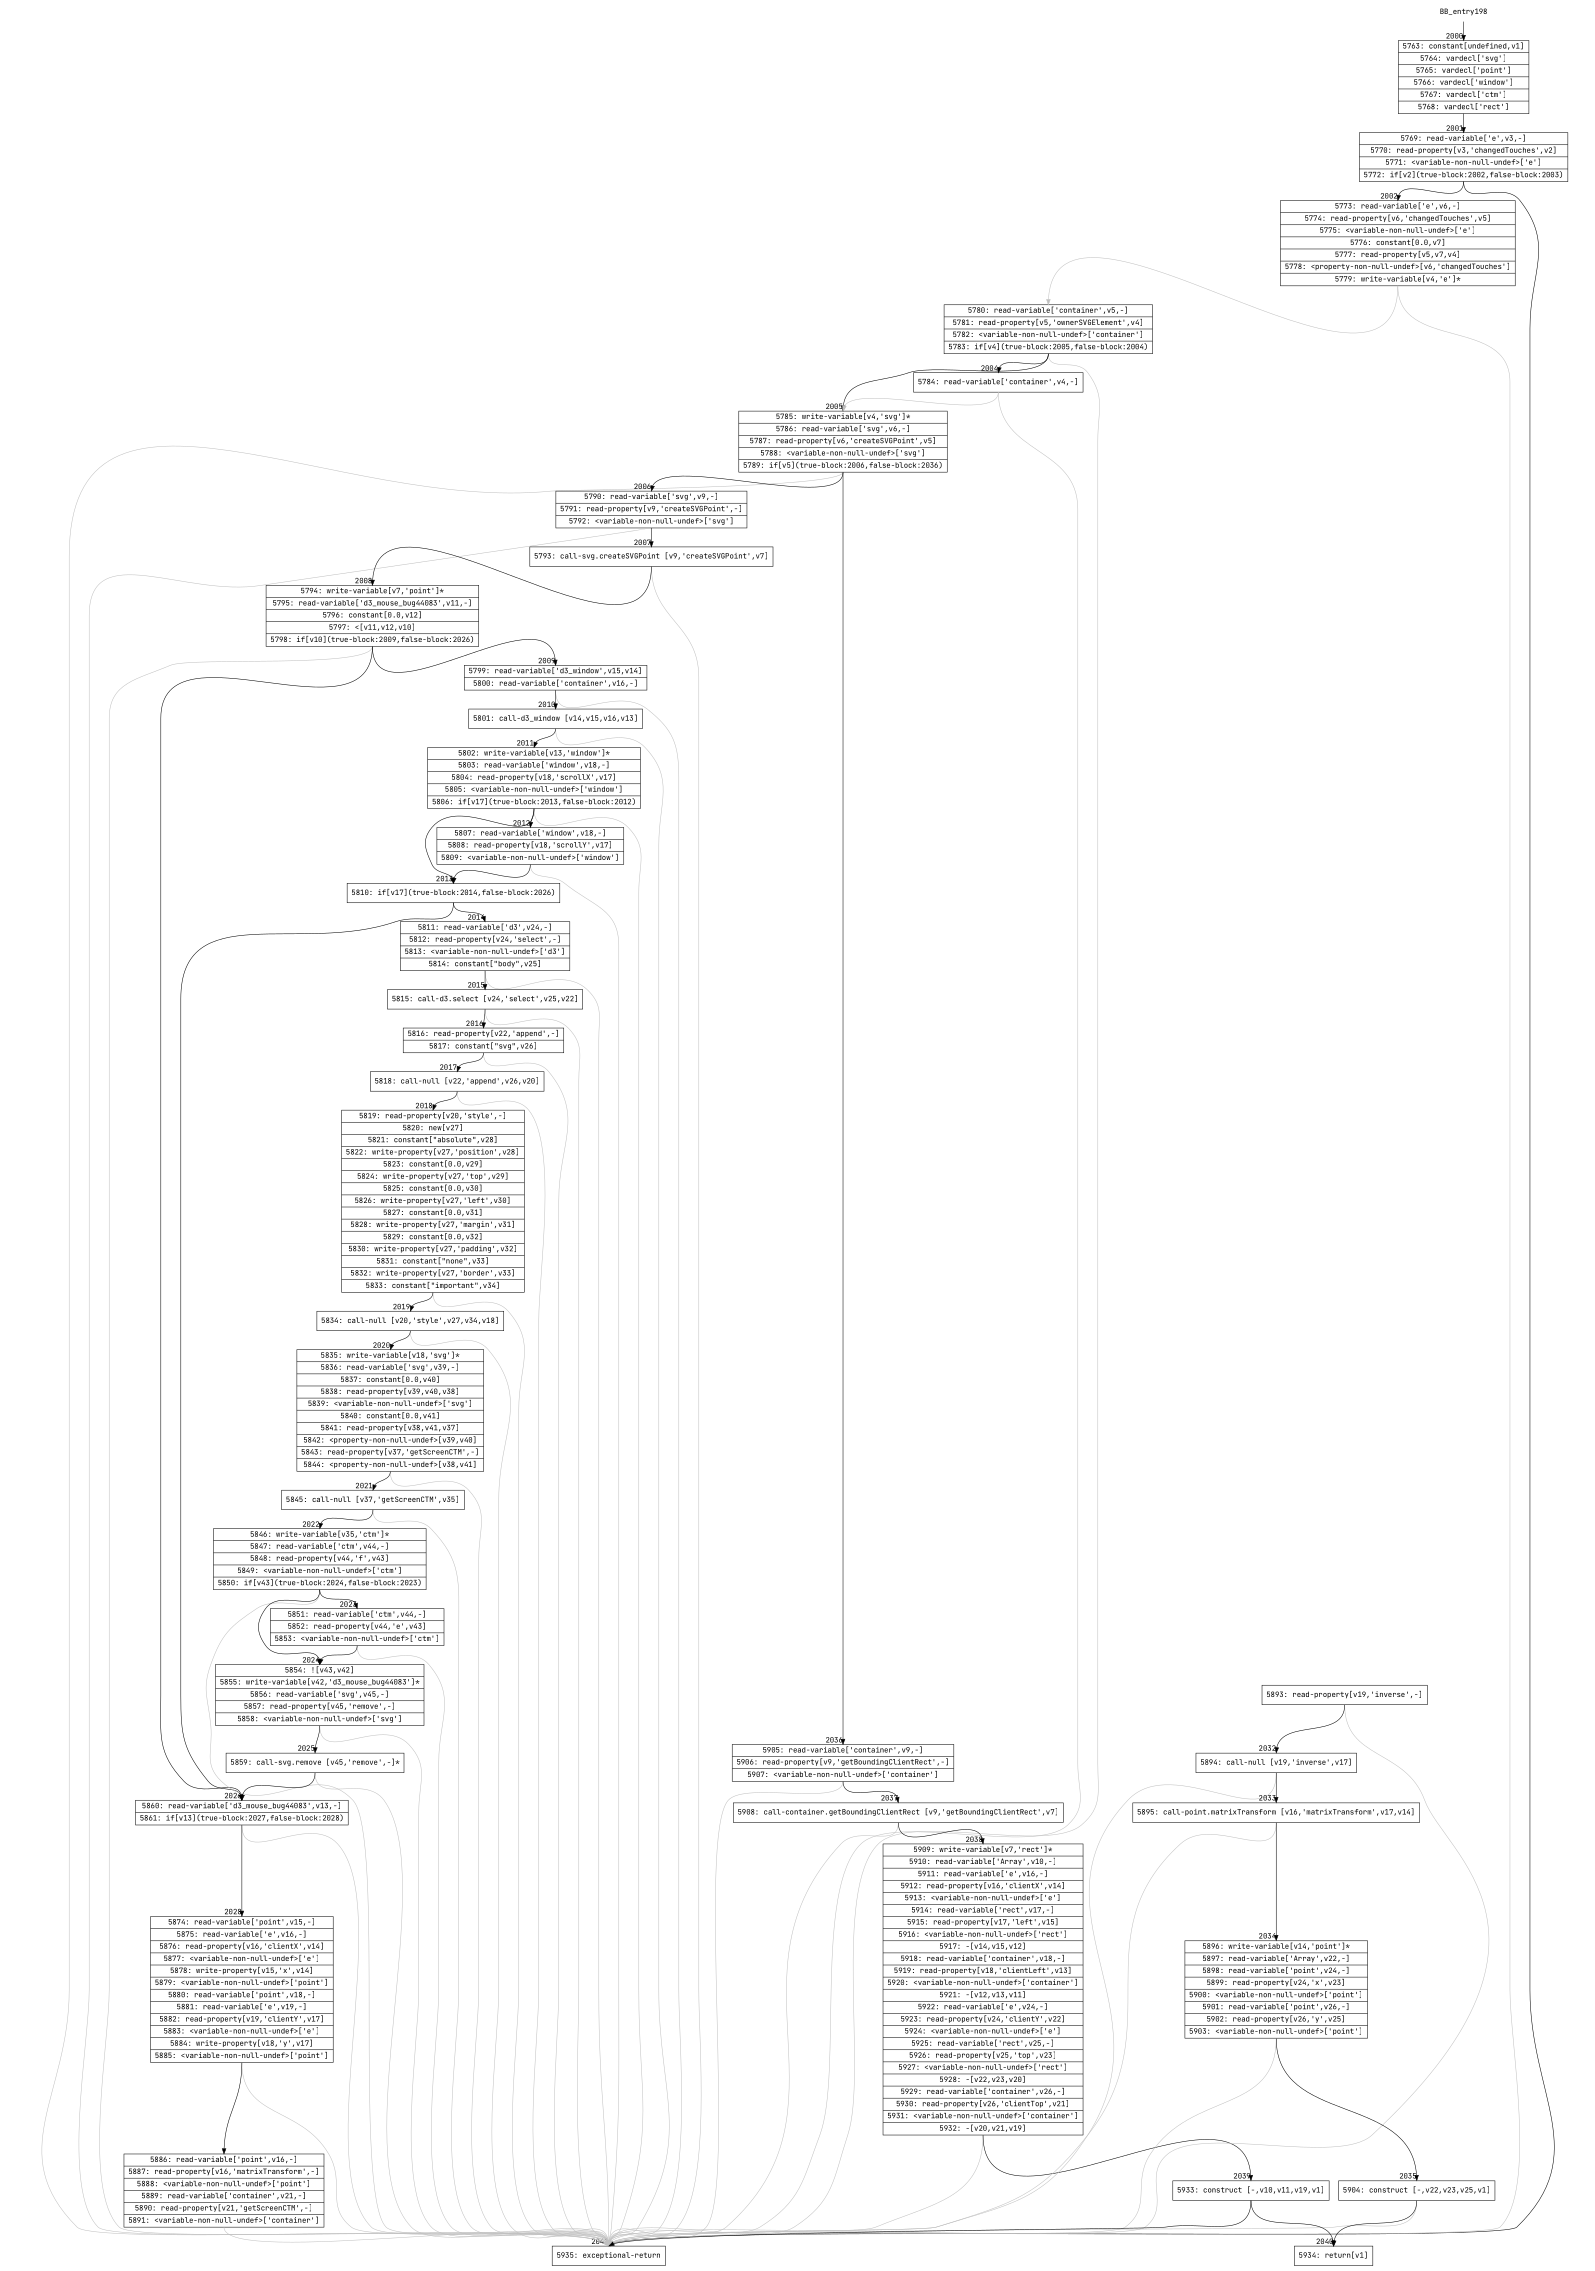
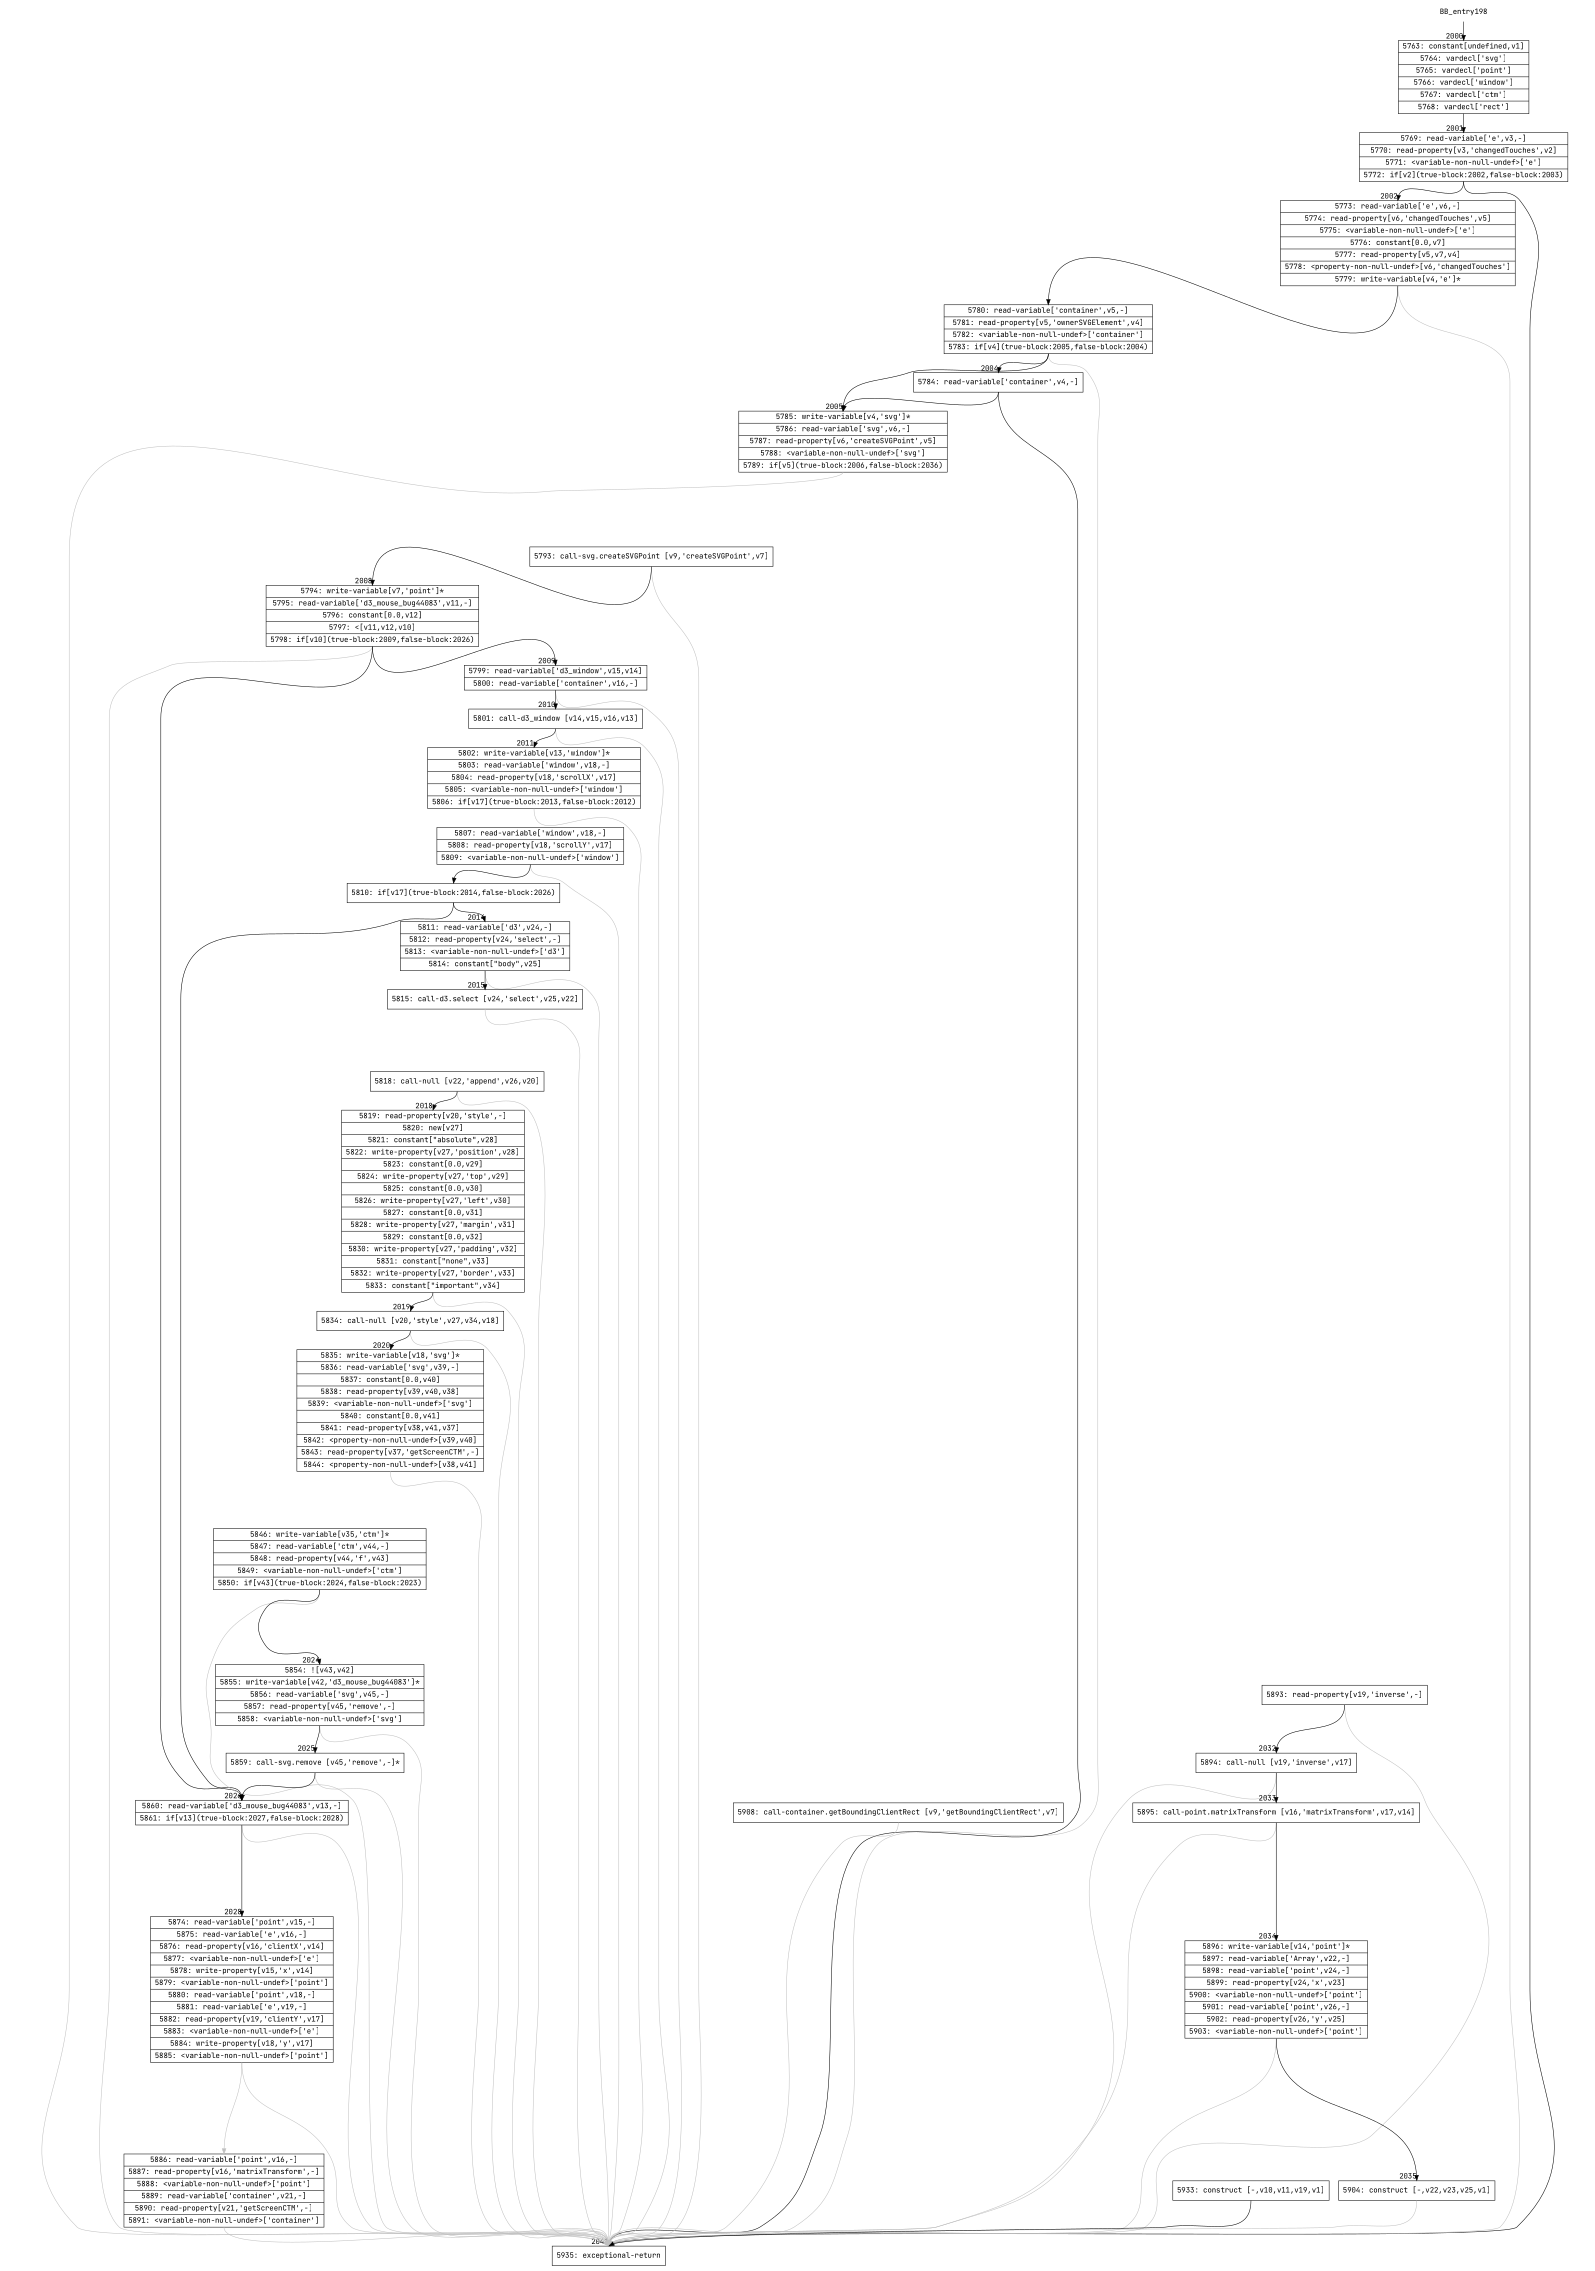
(1225, 296) -> (1225, 296)
(923, 402) -> (923, 402)
(651, 510) -> none
(533, 815) -> none
(455, 817) -> none
(483, 1040) -> none
(1078, 1483) -> (1078, 1483)
(373, 1500) -> none
(357, 1627) -> none
(843, 1763) -> none
(983, 1989) -> none
(234, 2106) -> (234, 2106)
(1334, 2256) -> none
